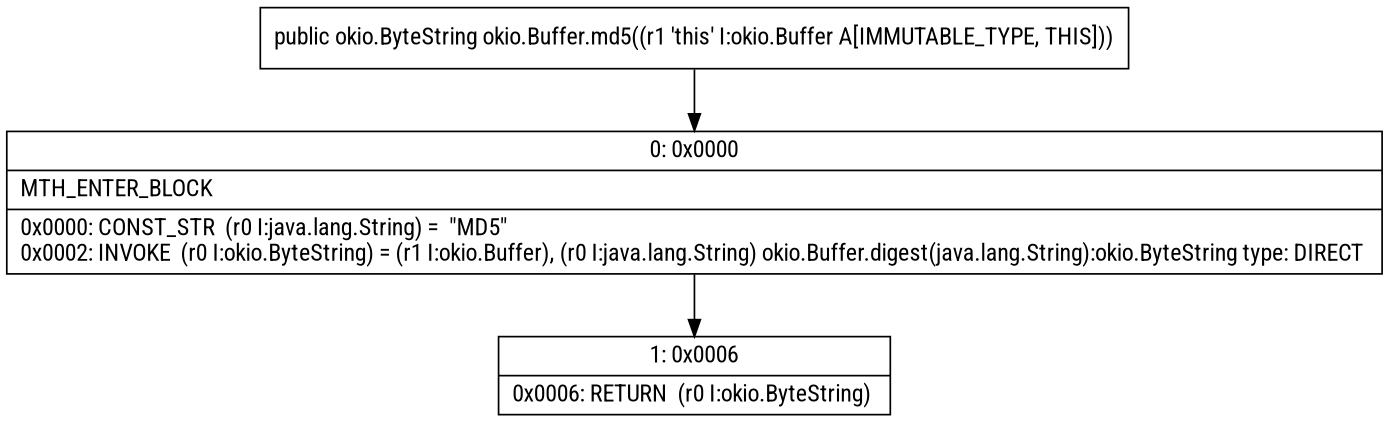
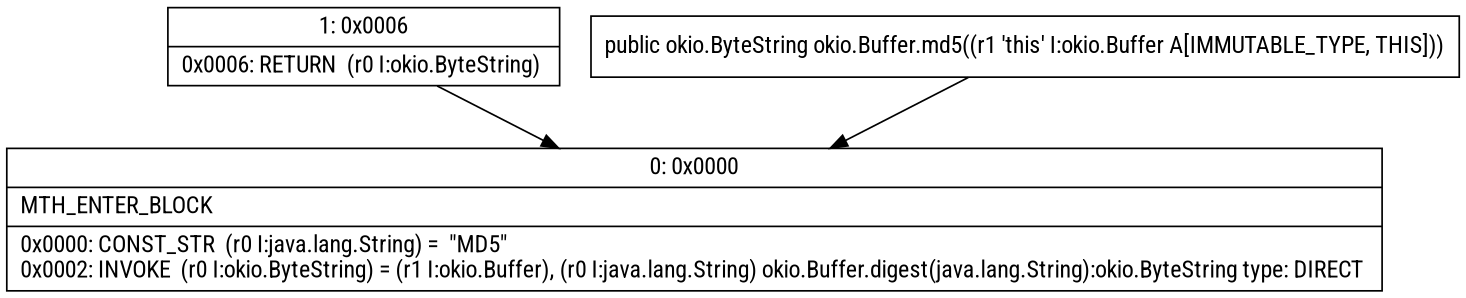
(694, 297) -> (490, 113)
